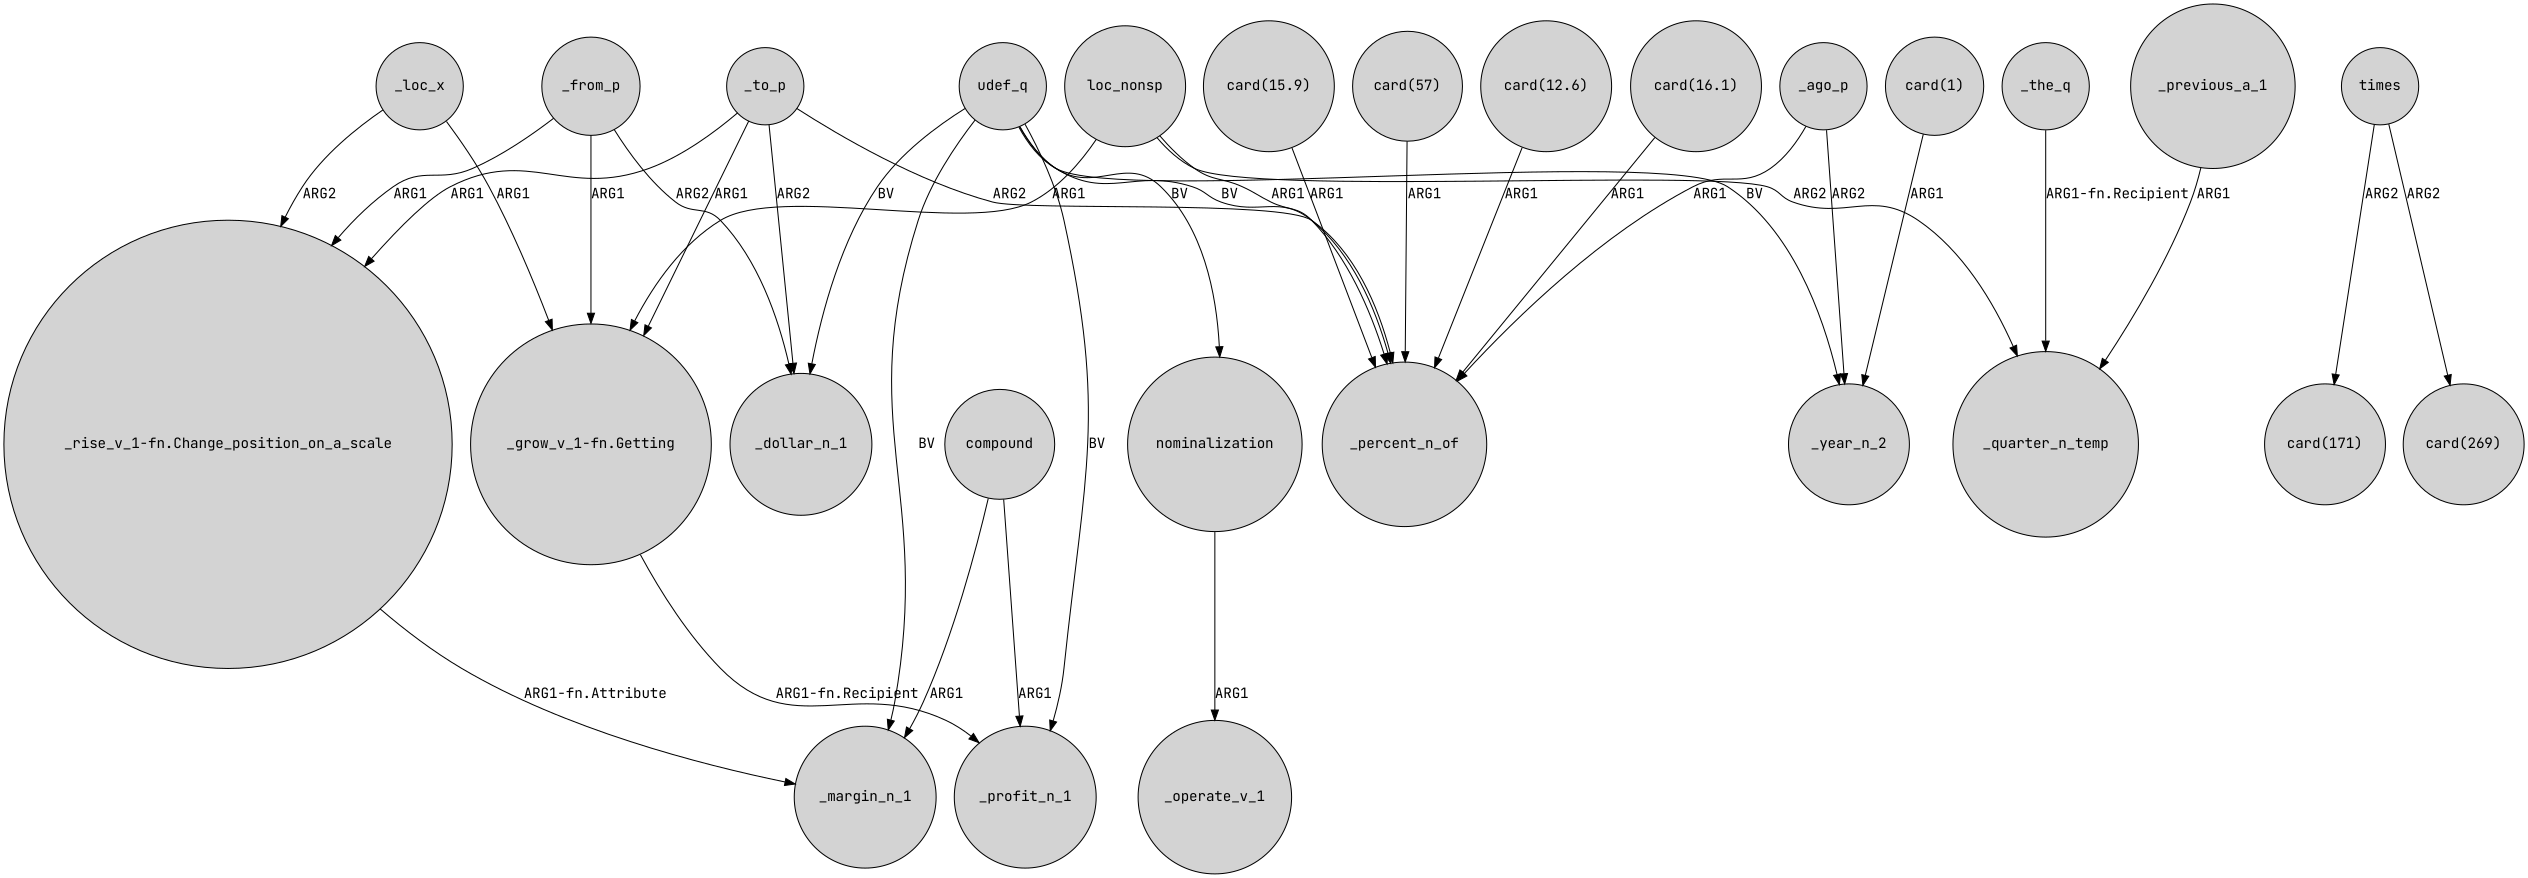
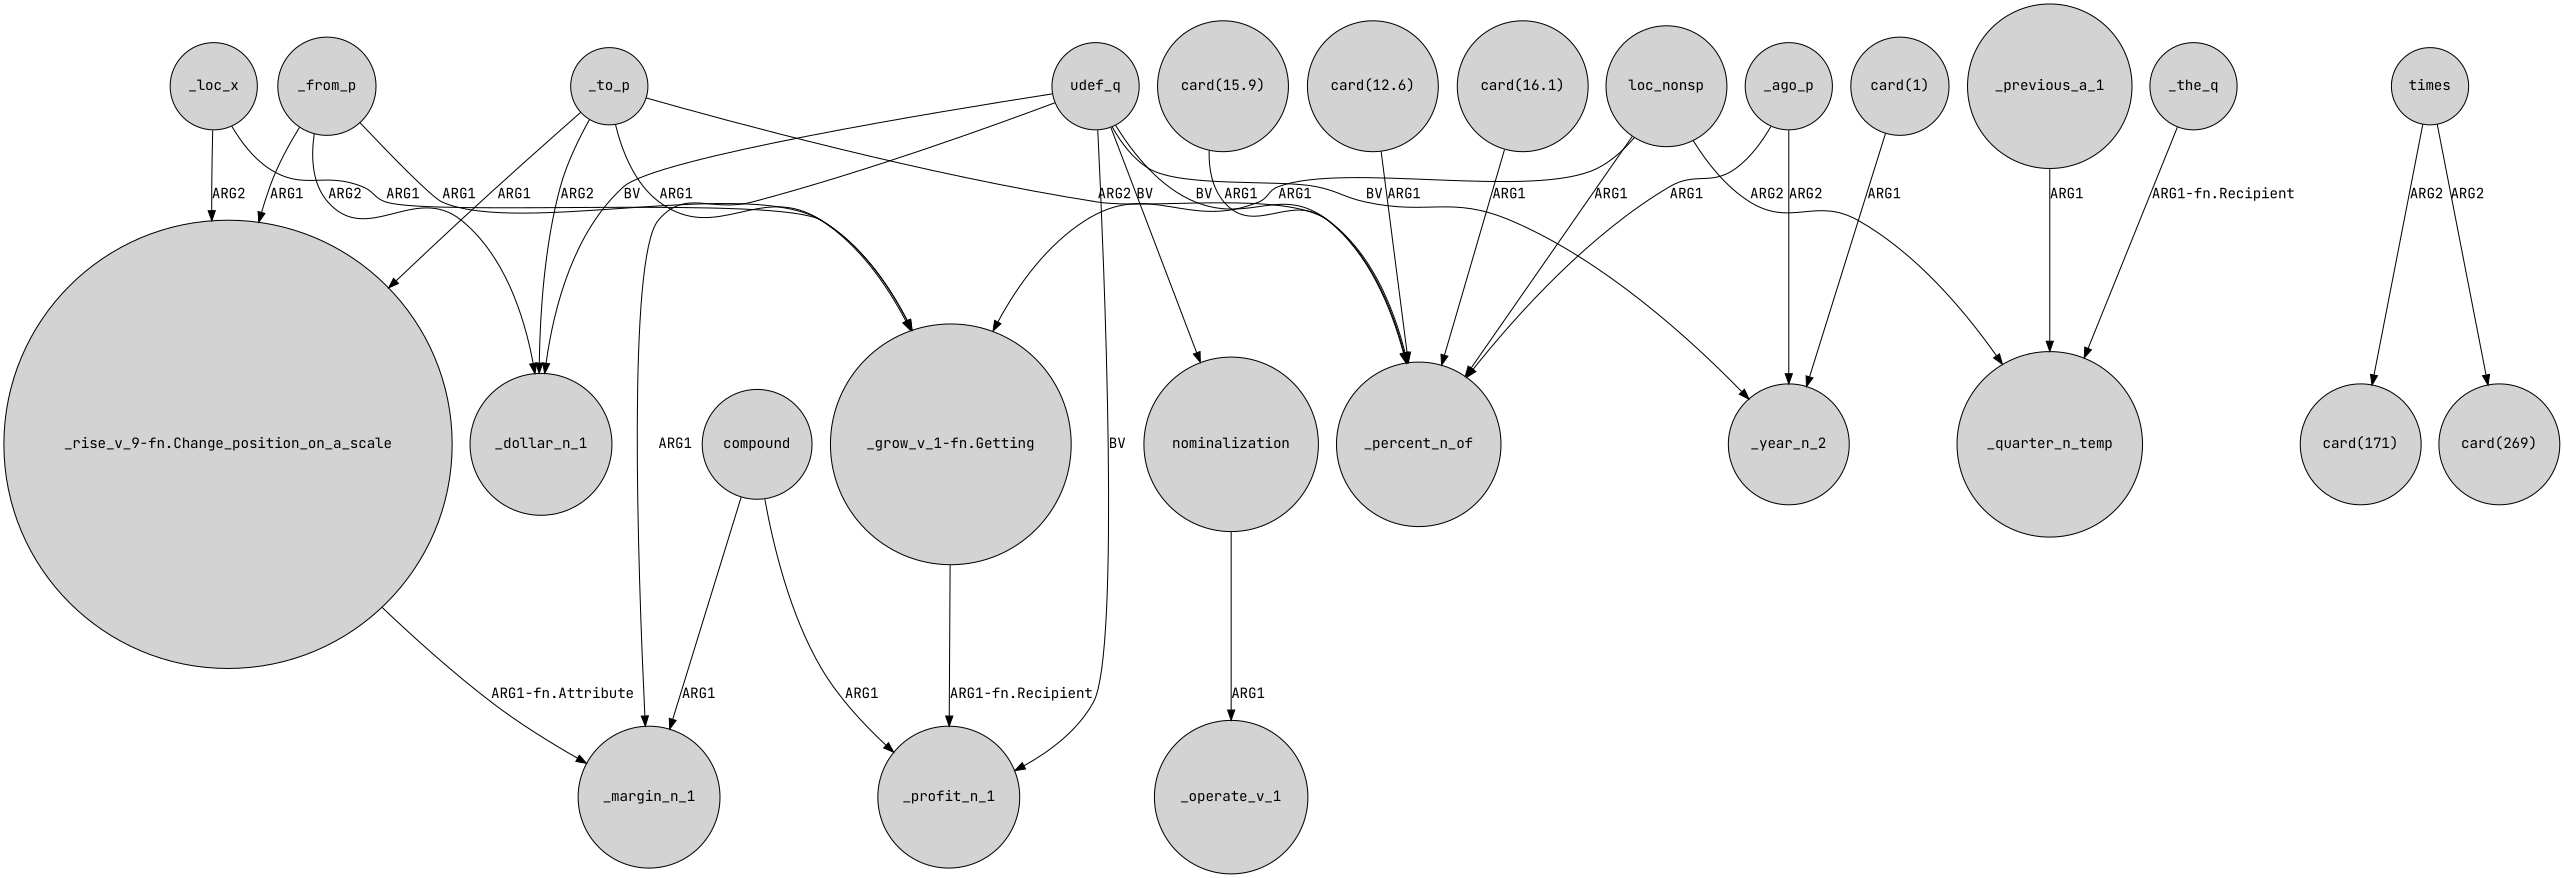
(1408, 86) -> none
(228, 444) -> (228, 444)
(927, 444) -> (676, 444)
